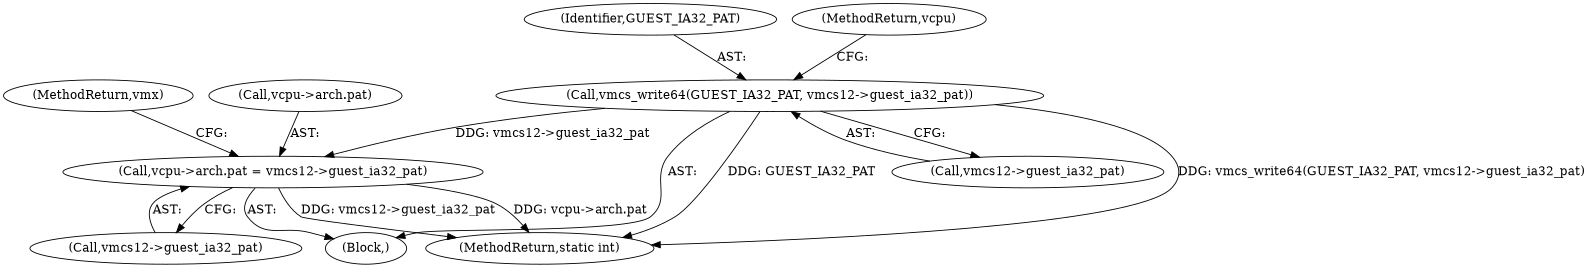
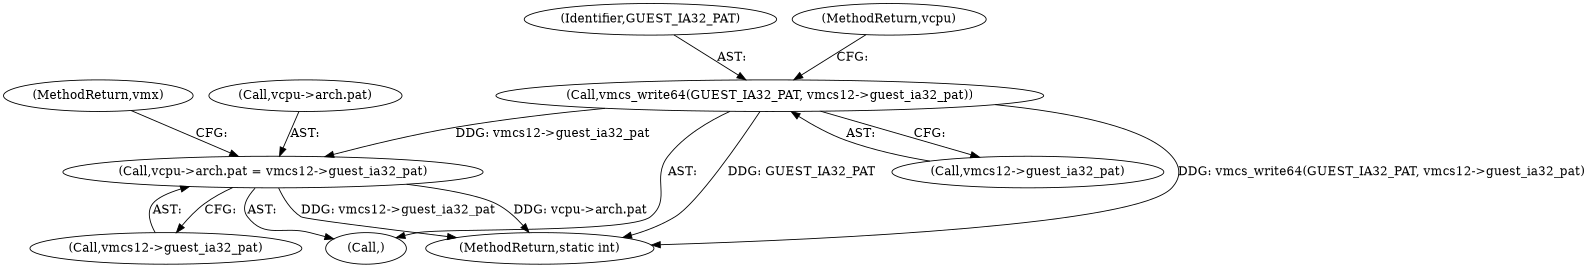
(366, 248) -> (366, 248)
